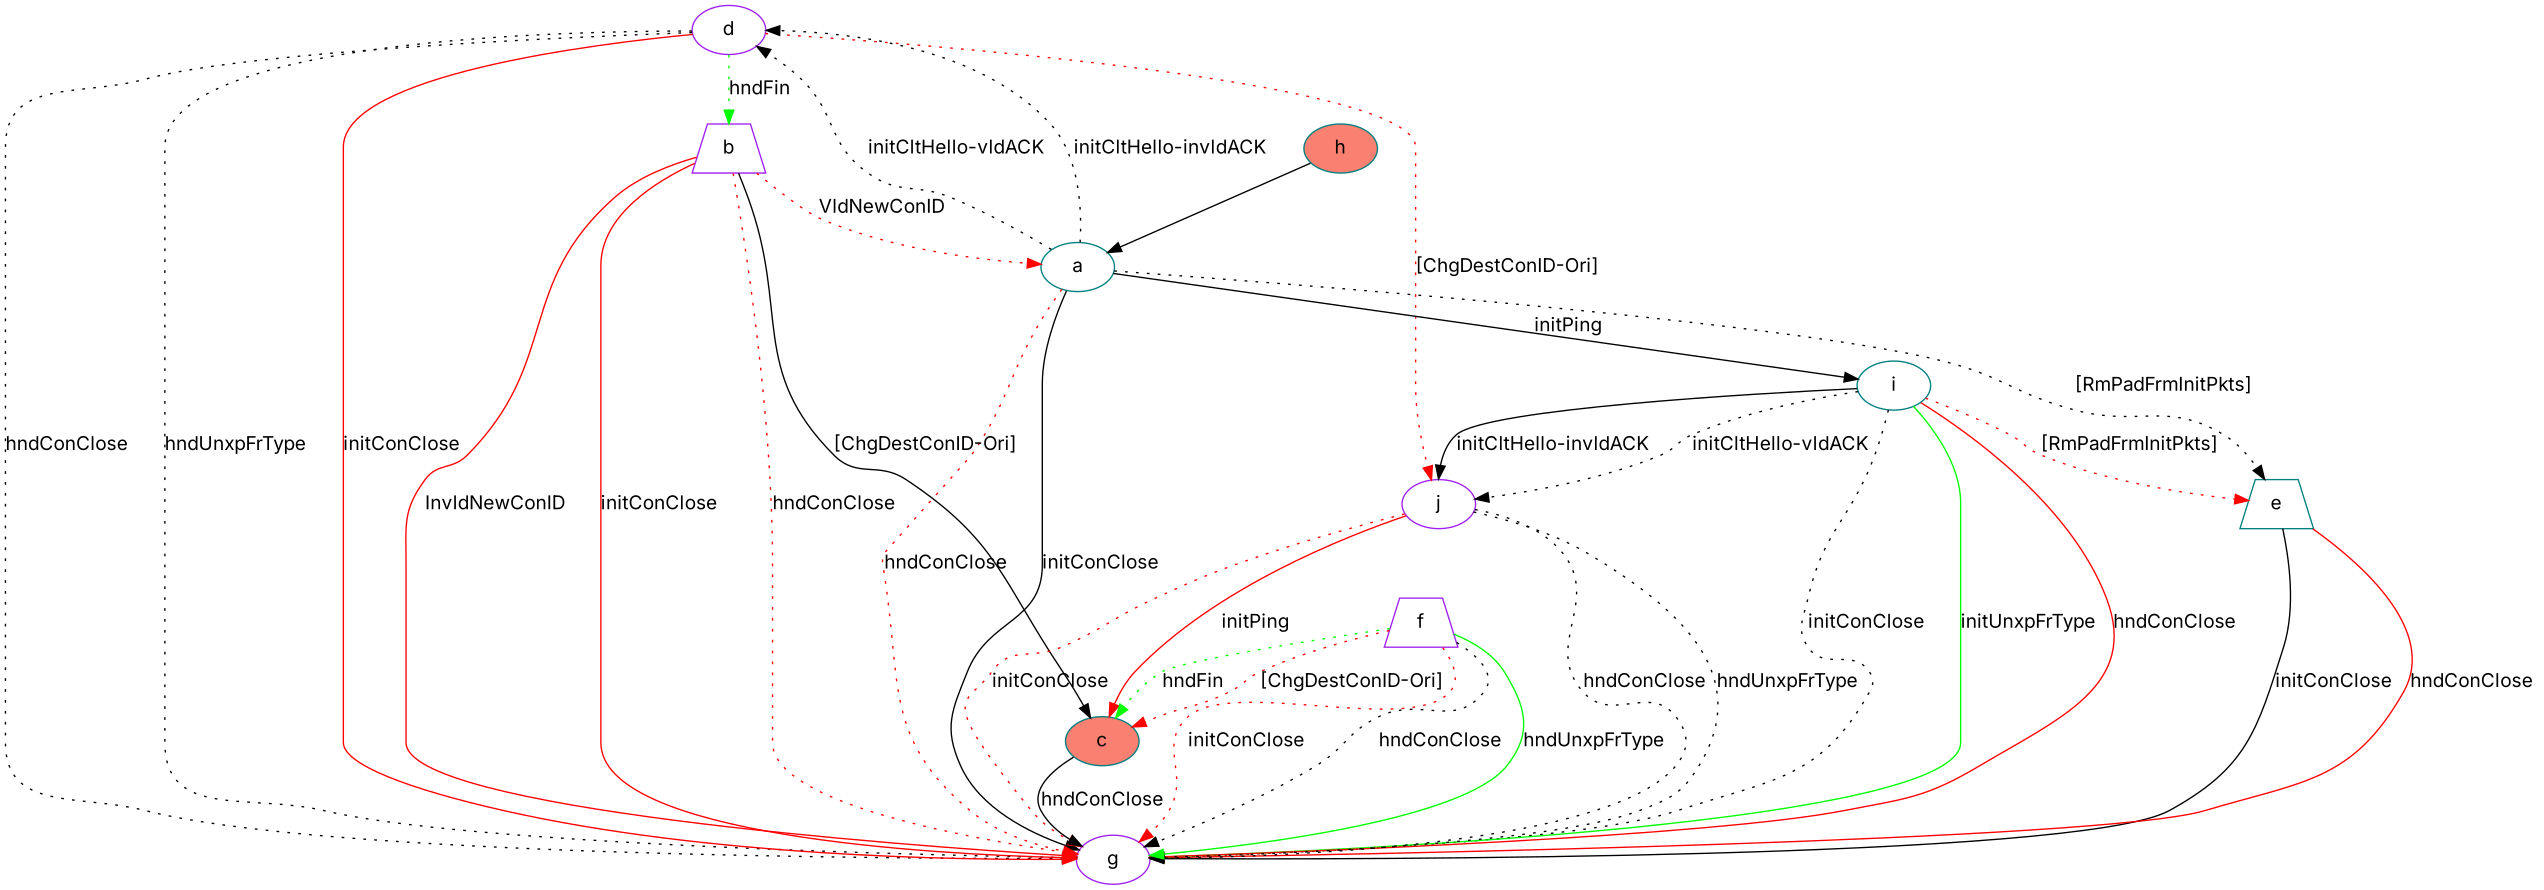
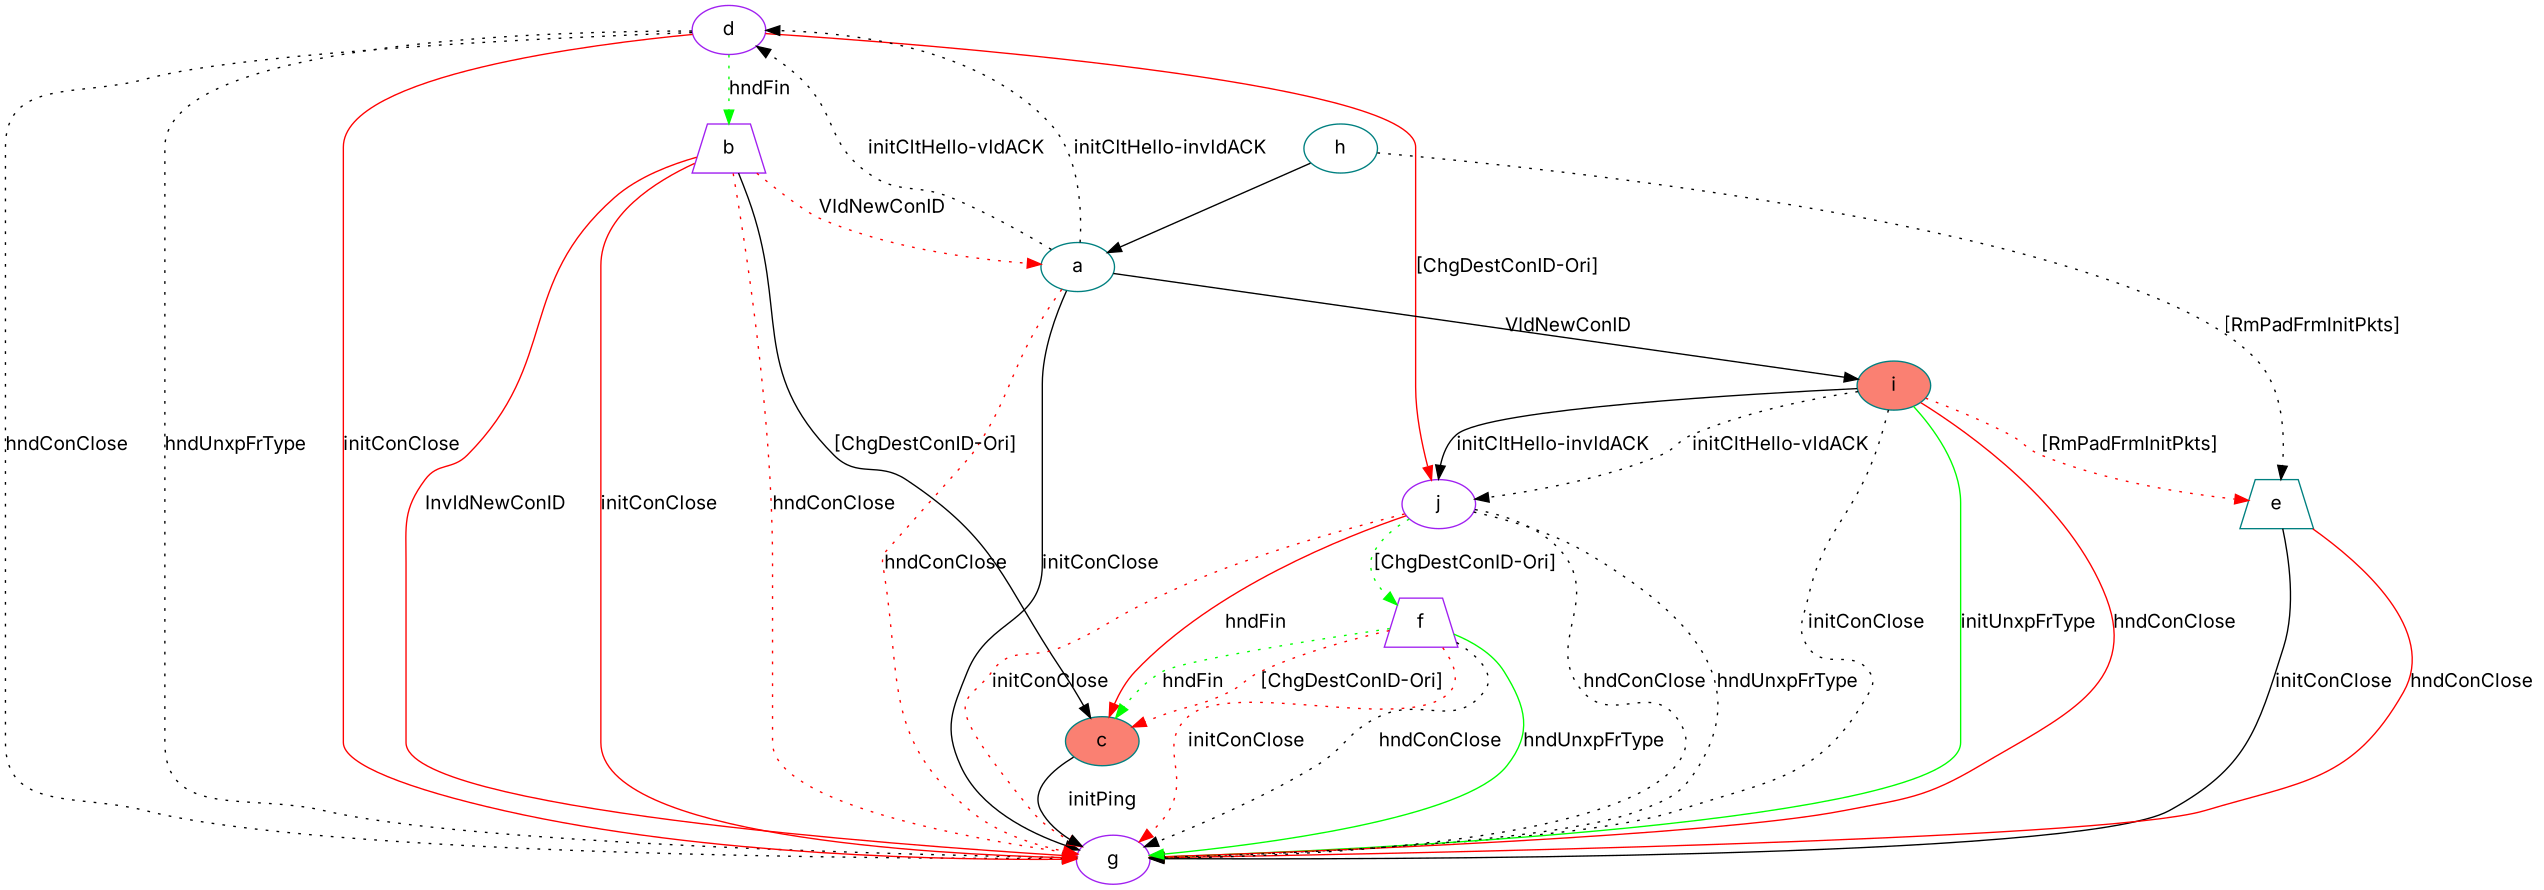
(1257, 86) -> (1257, 86)
(1341, 149) -> (1341, 149)
(1699, 324) -> (1885, 223)
(1571, 326) -> (1571, 326)
(1894, 386) -> (1894, 386)
none -> (1374, 552)
(1258, 623) -> (1258, 623)
(1105, 800) -> (1105, 800)
